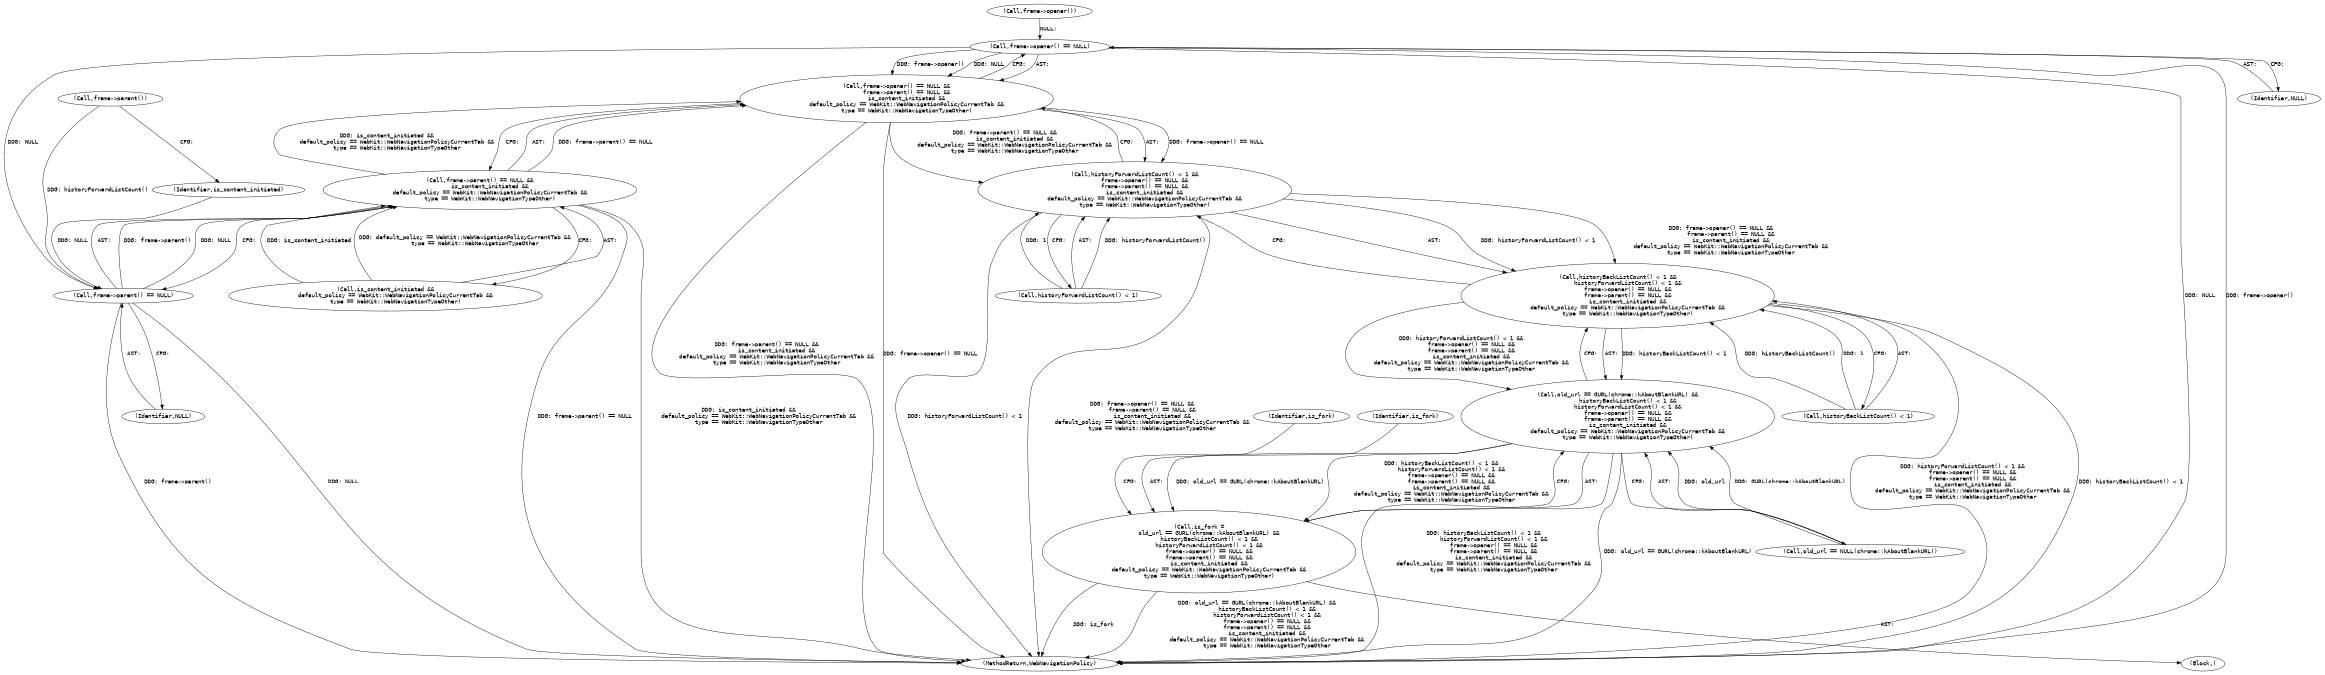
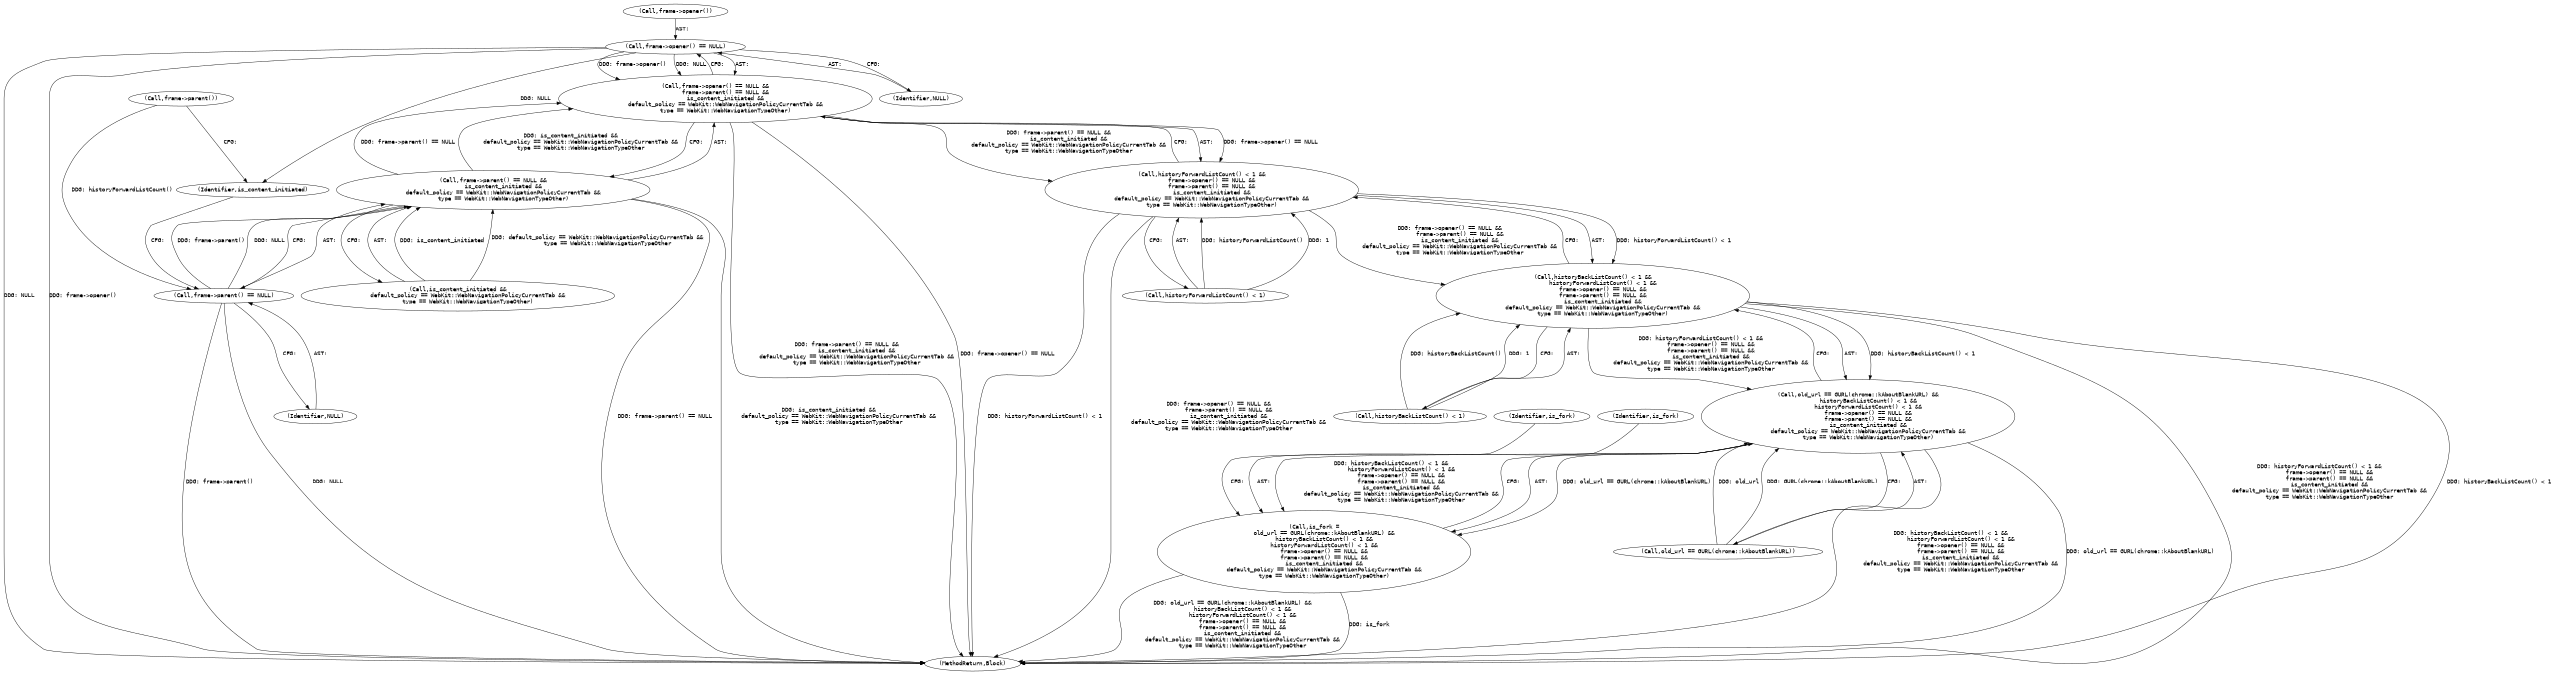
(1050, 29) -> (684, 29)
(377, 55) -> (444, 96)
(73, 241) -> (160, 241)
(1860, 552) -> (1718, 552)
(1039, 664) -> (973, 664)
(2203, 664) -> none
